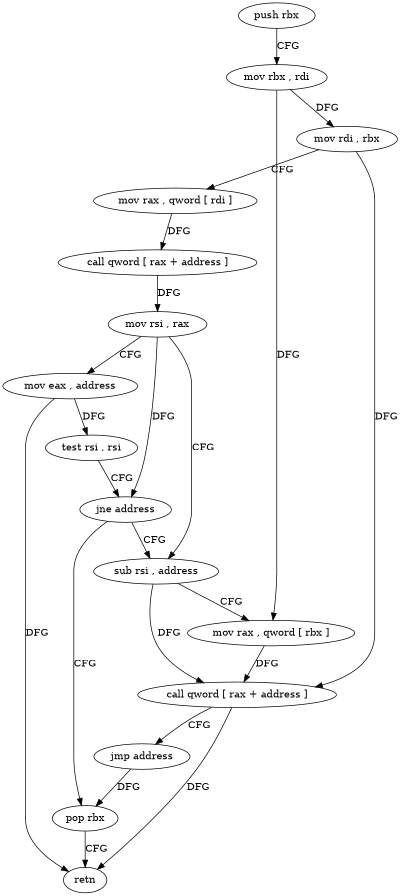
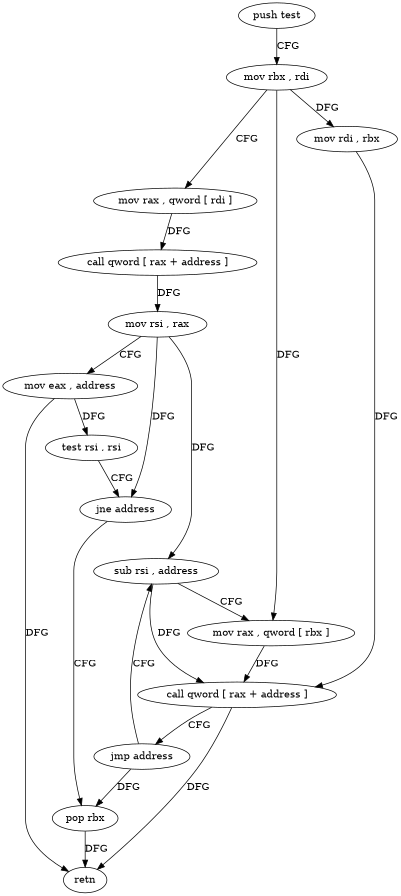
(277, 16) -> (277, 16)
(266, 168) -> (228, 136)
(203, 448) -> (203, 448)
(139, 537) -> (132, 667)
(97, 849) -> (97, 849)
